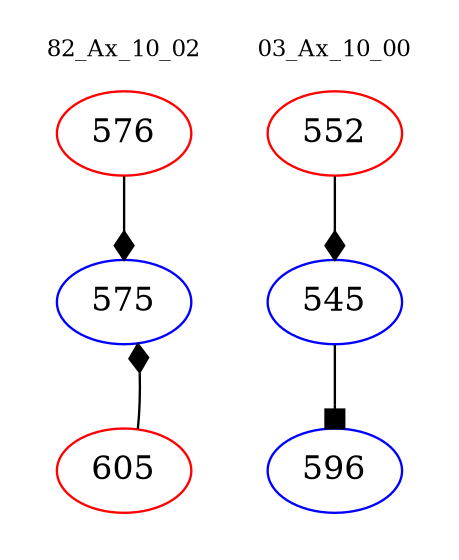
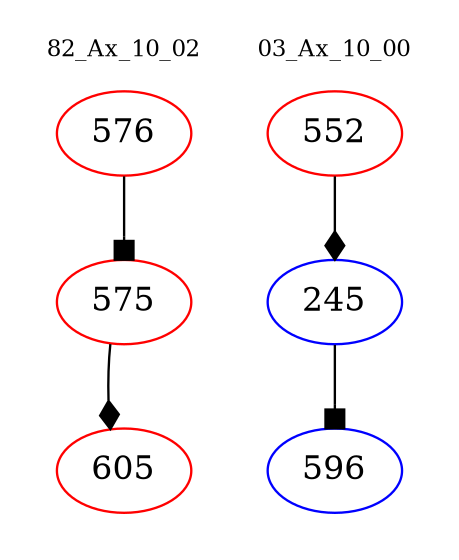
(124, 206) -> (124, 206)
(124, 302) -> (124, 302)
(335, 302) -> (335, 302)
(140, 401) -> (109, 372)
